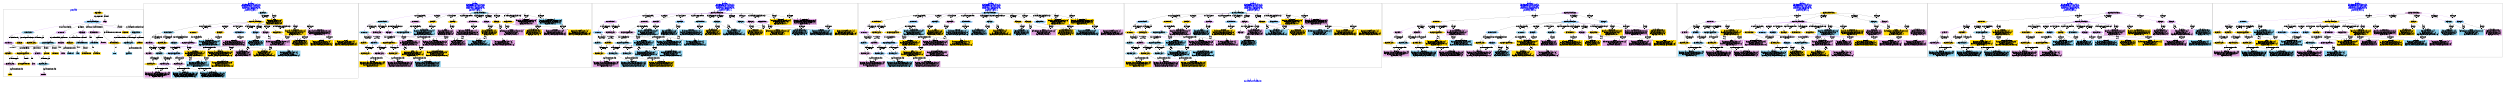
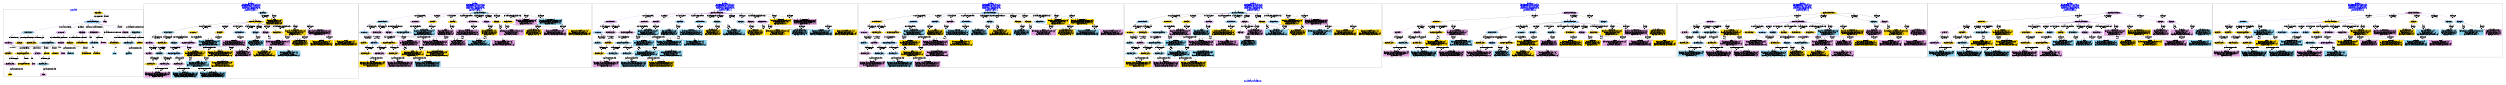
(125, 32) -> (125, 32)
(82, 43) -> (82, 43)
(78, 54) -> none
(43, 75) -> (43, 75)
